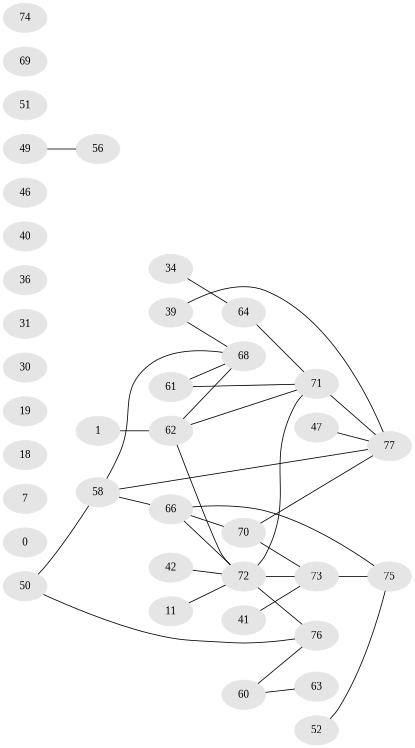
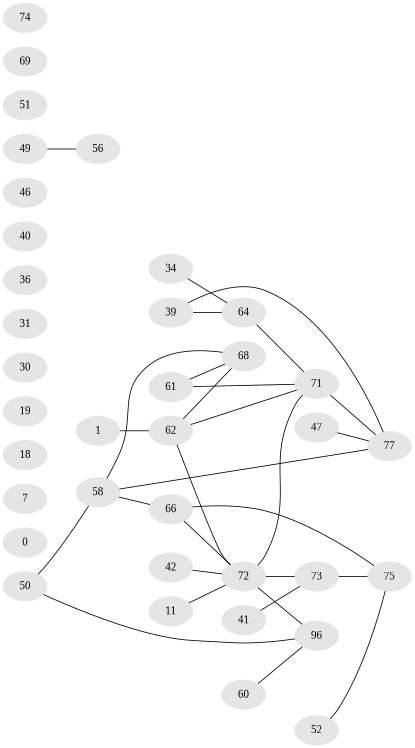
(207, 334) -> (207, 313)
(244, 533) -> none
(317, 636) -> (317, 636)
(317, 687) -> none
